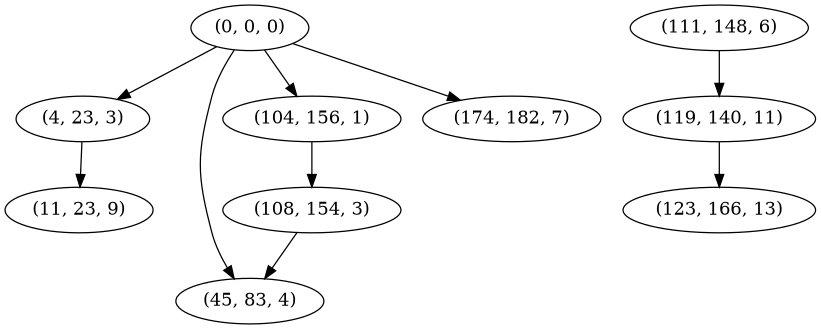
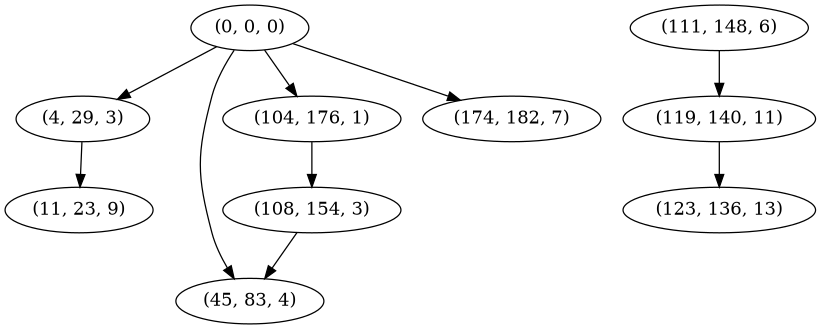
(83, 119) -> (83, 119)
(312, 119) -> (312, 119)
(719, 210) -> (719, 210)
